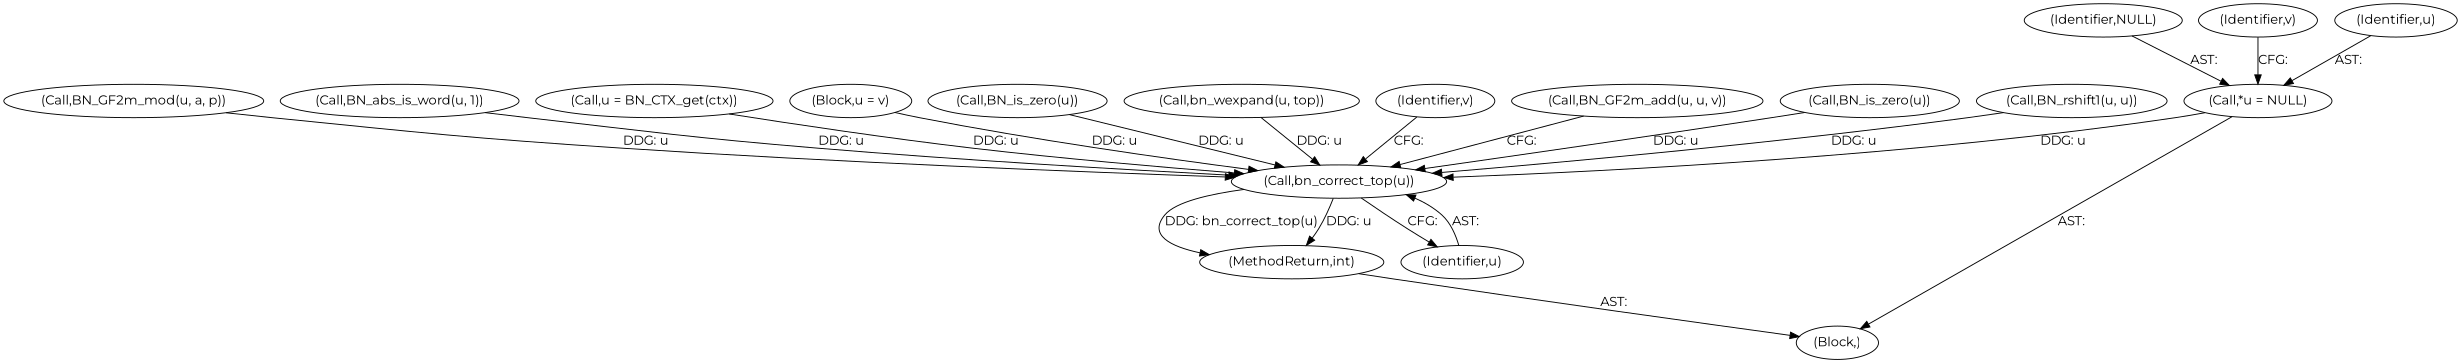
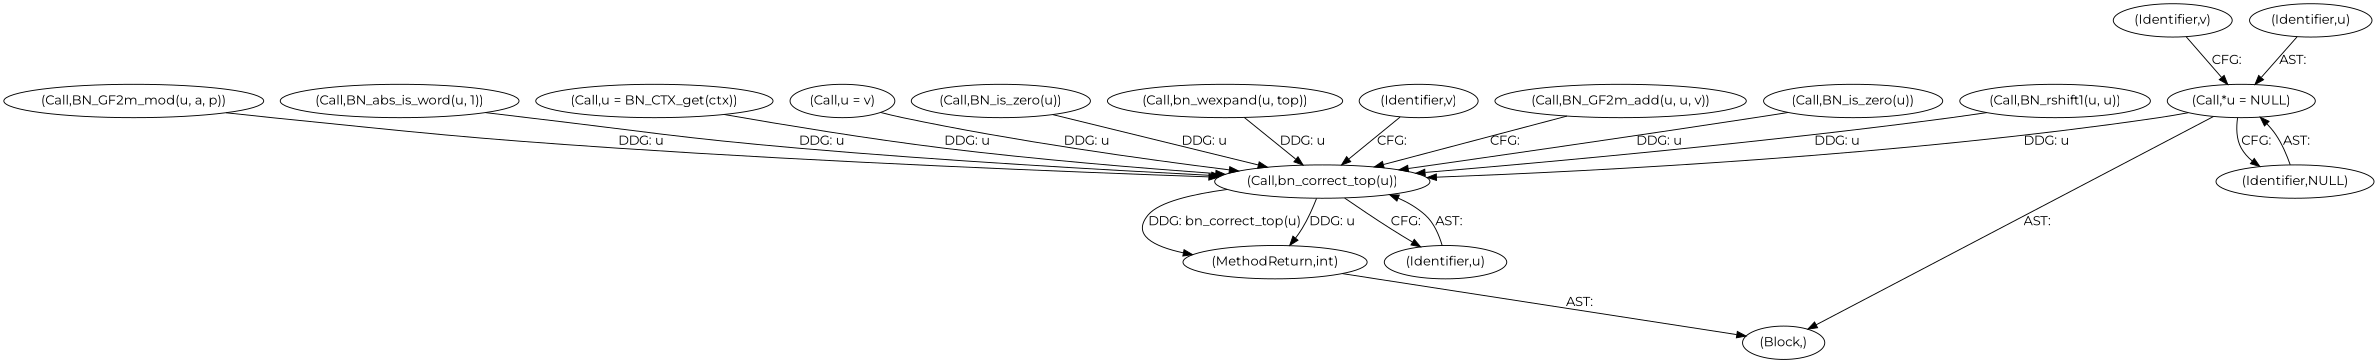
(851, 101) -> (842, 101)
none -> (2239, 142)
